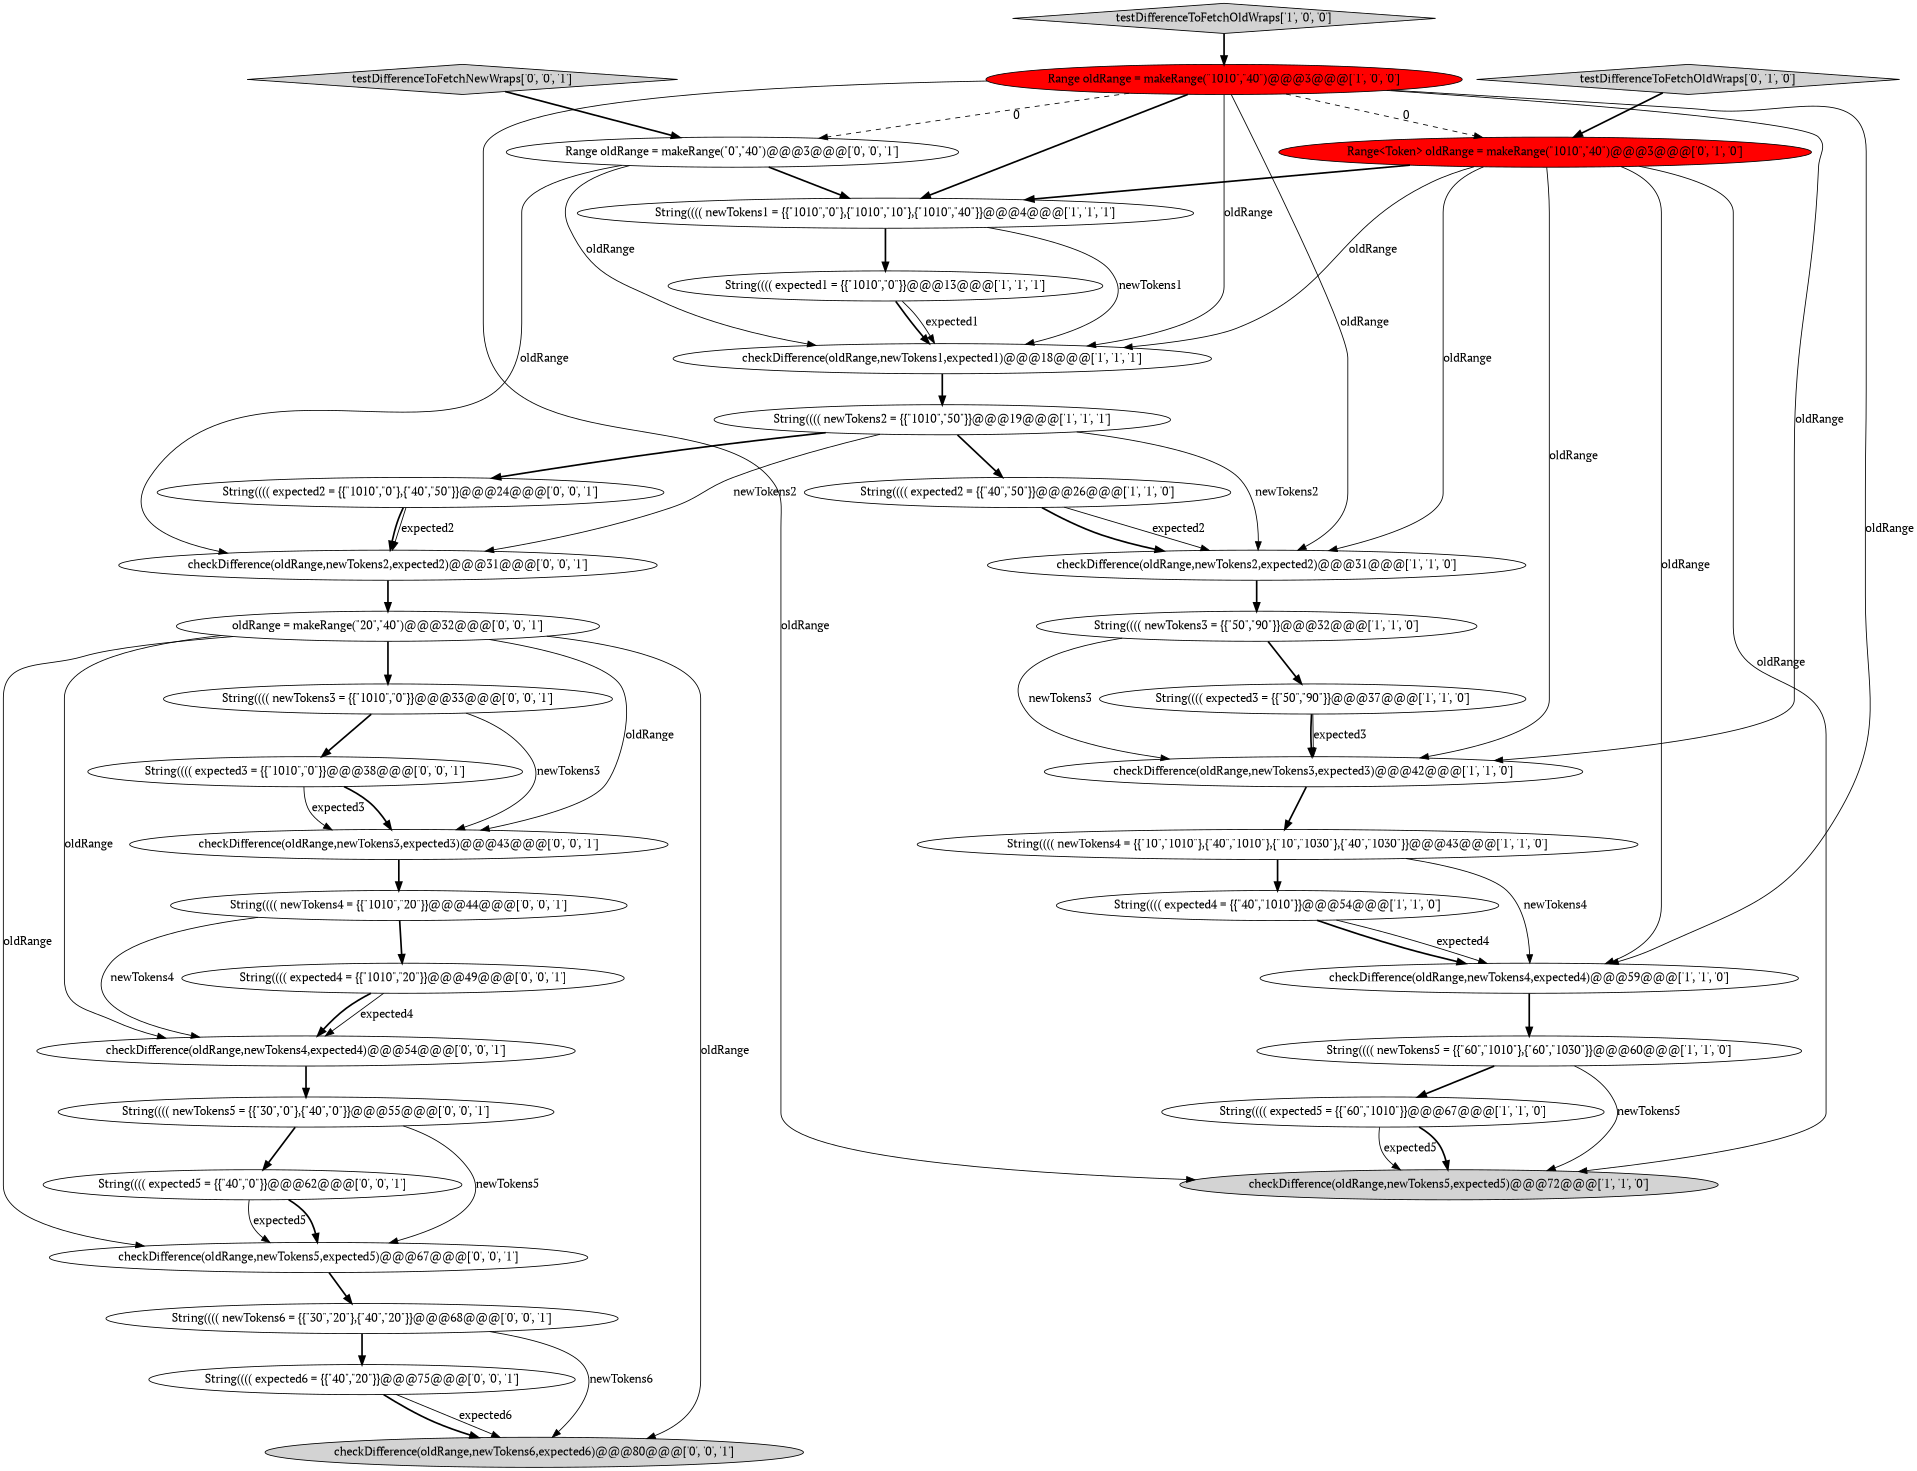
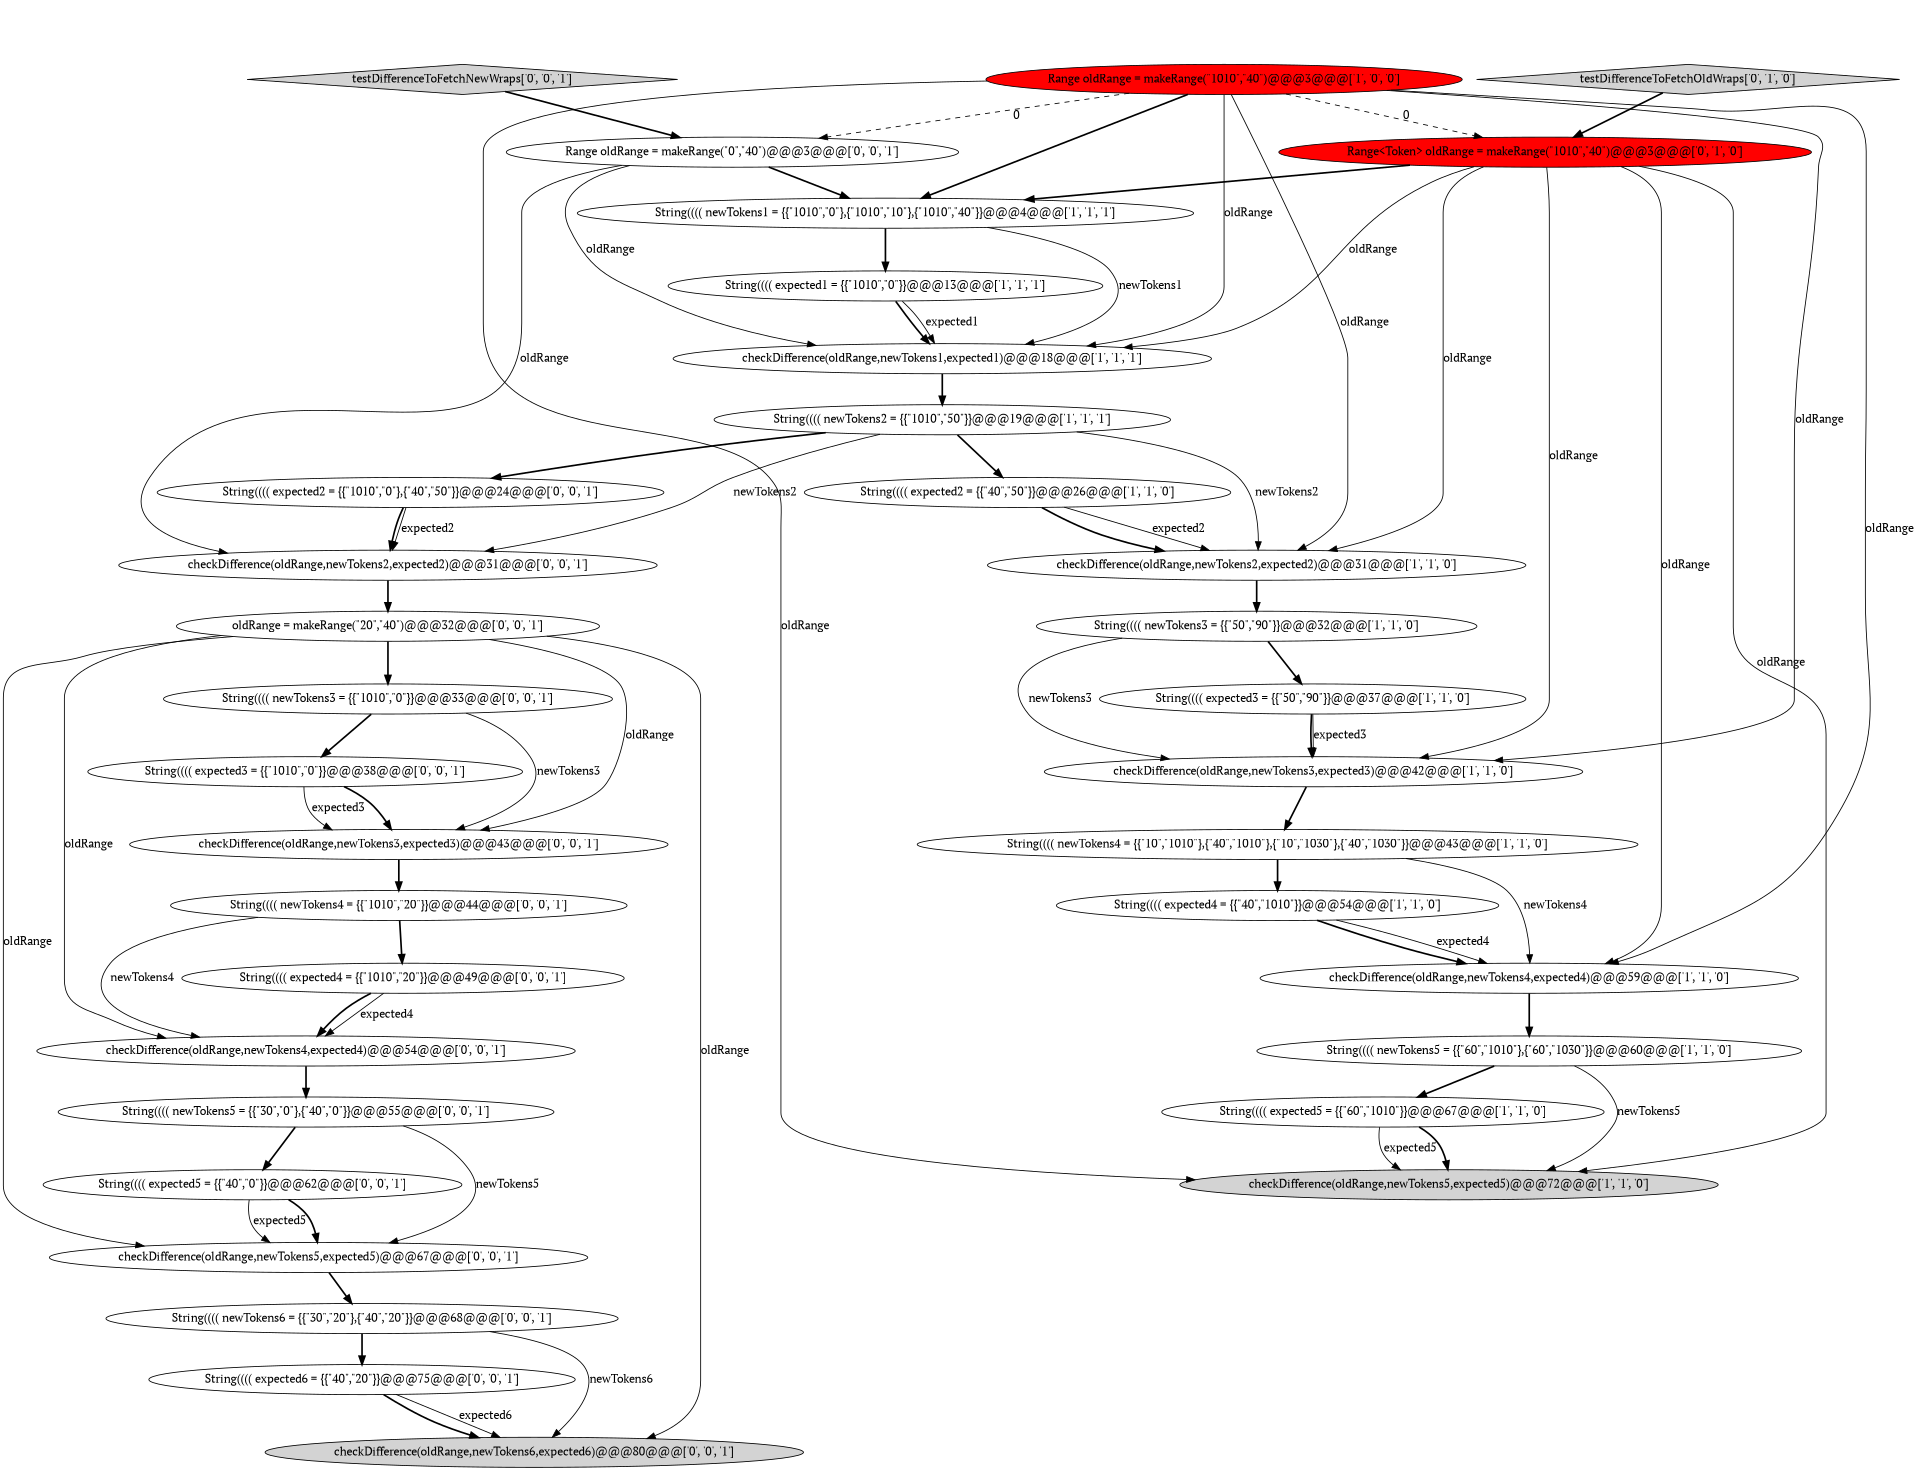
(1224, 18) -> none
